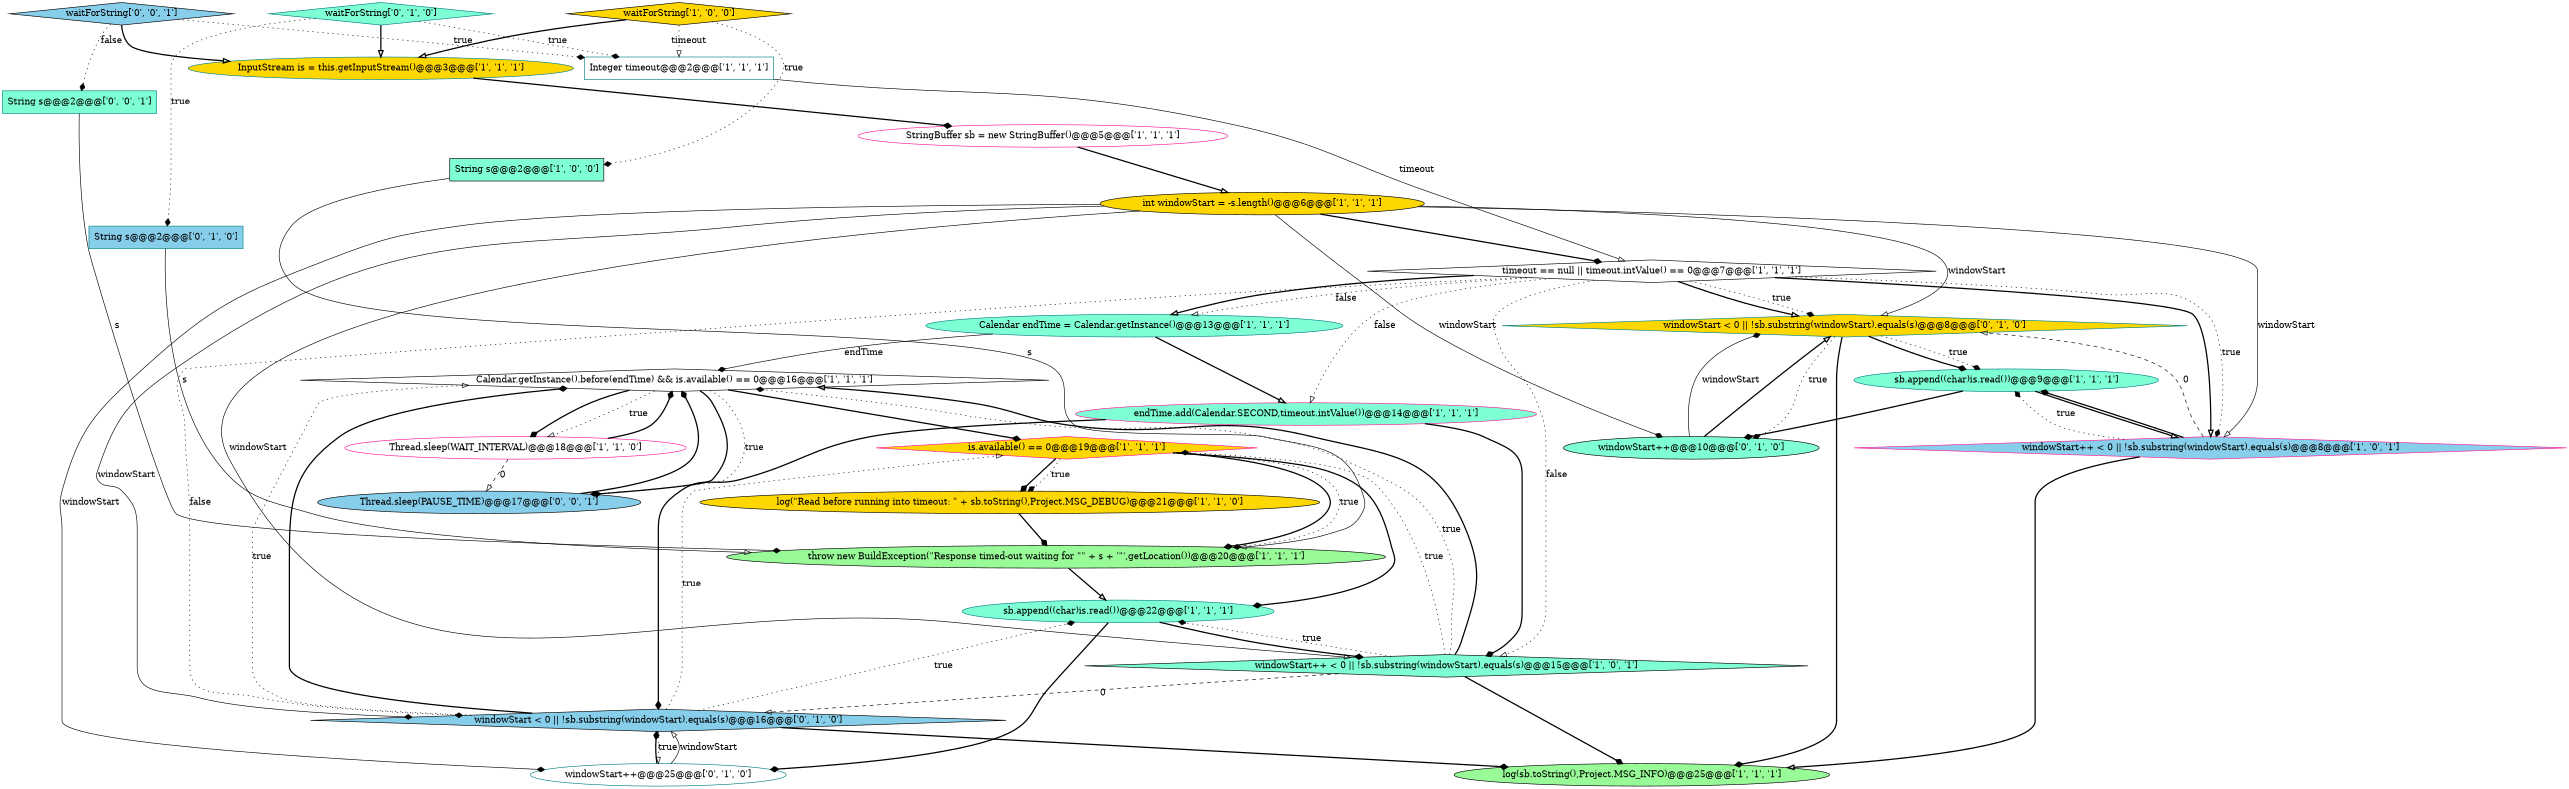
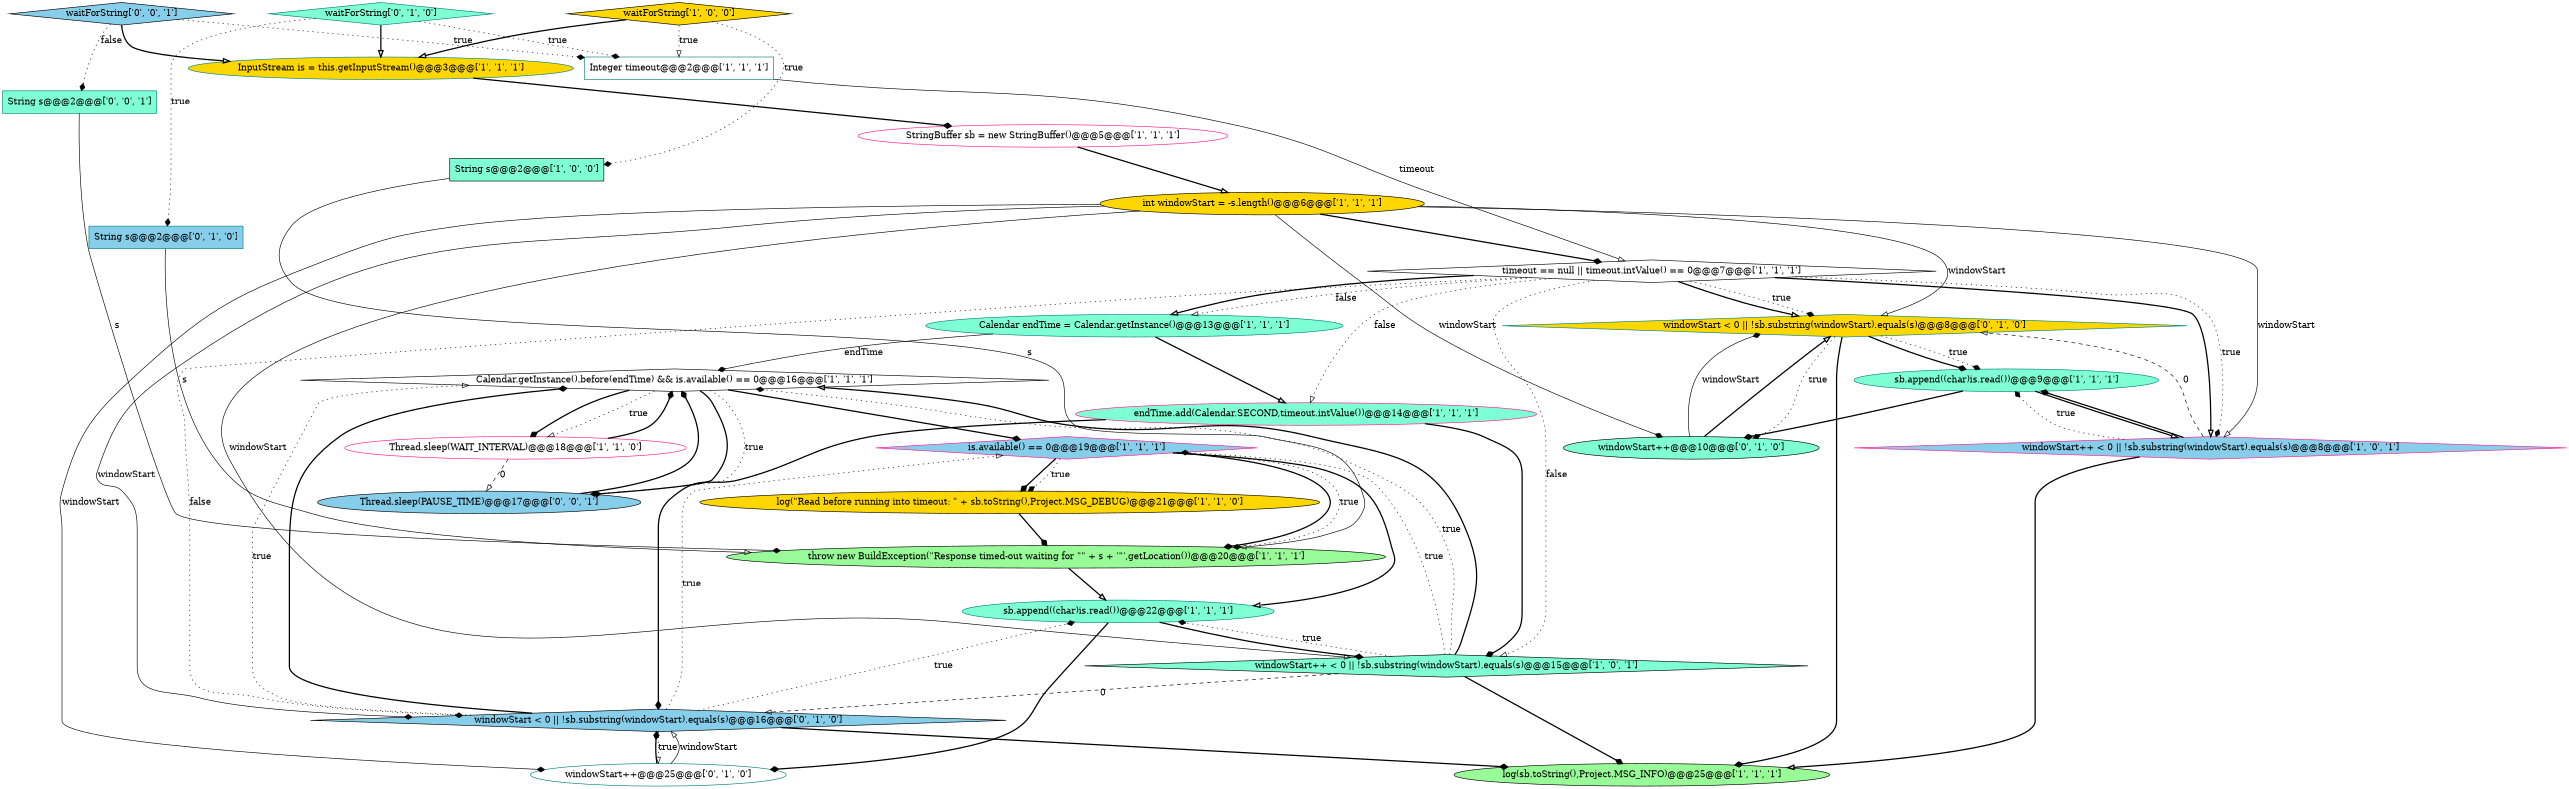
(689, 41) -> (689, 41)
(1067, 448) -> (1067, 448)
(1372, 500) -> (1372, 500)
